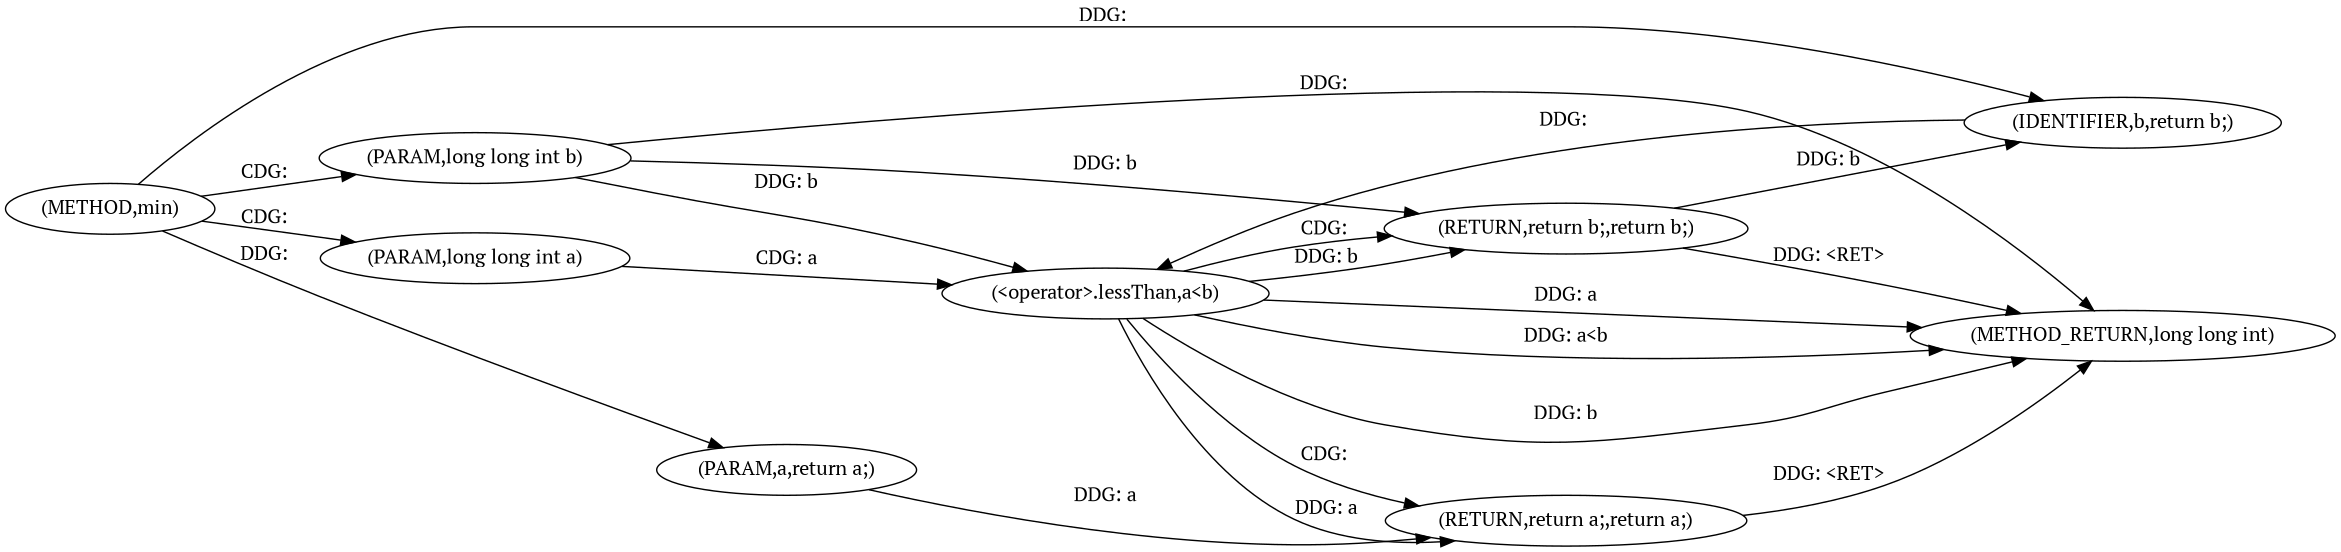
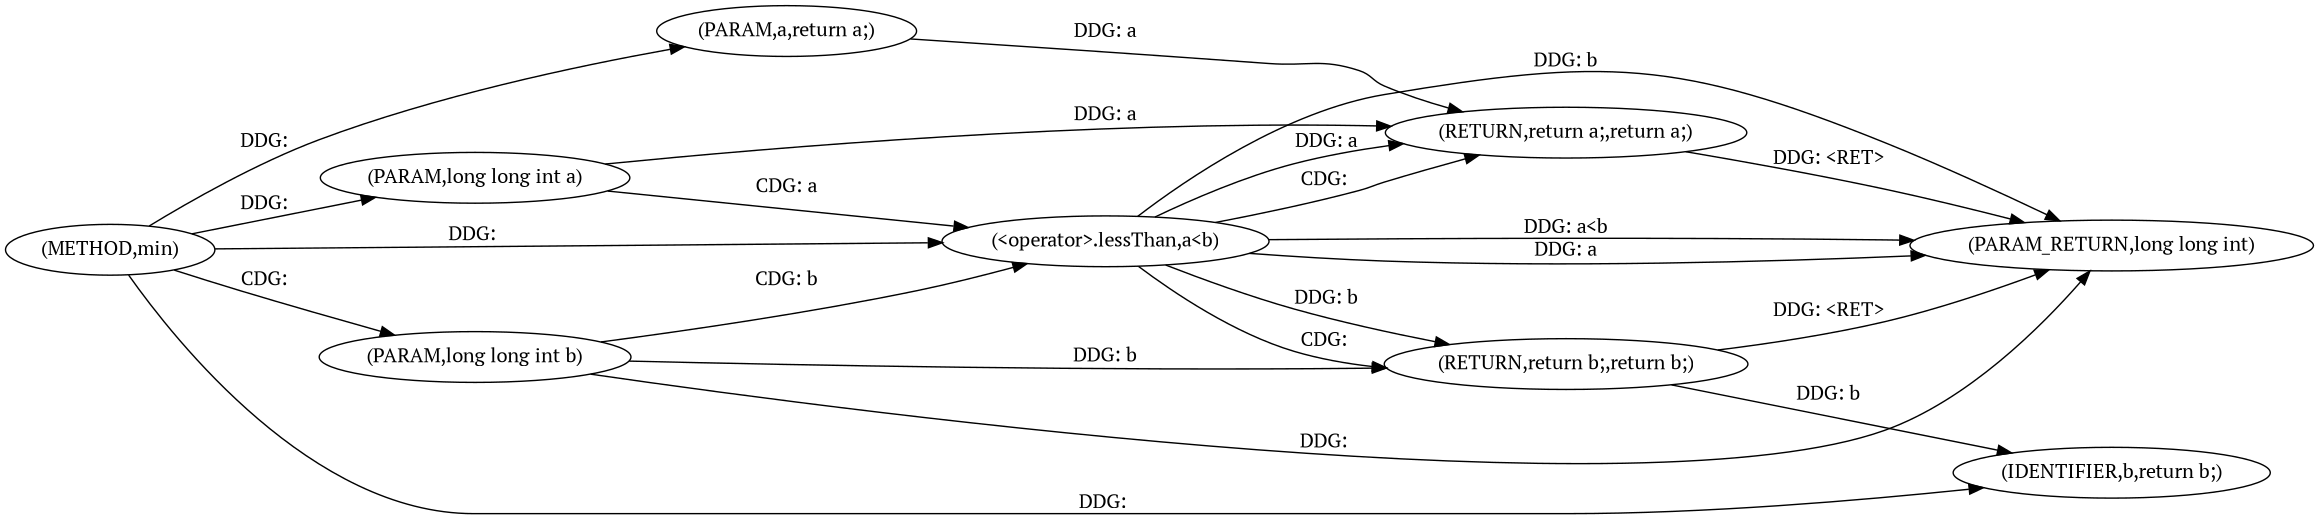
none -> (990, 134)
(1560, 151) -> (571, 246)
(787, 183) -> (787, 280)
(267, 218) -> (267, 204)
(2123, 336) -> (2112, 246)
